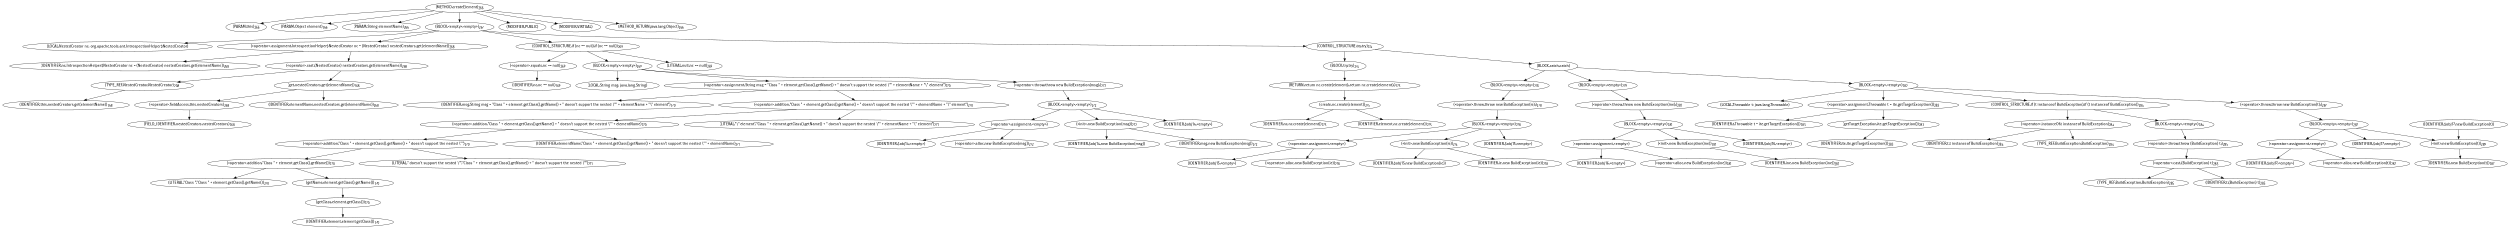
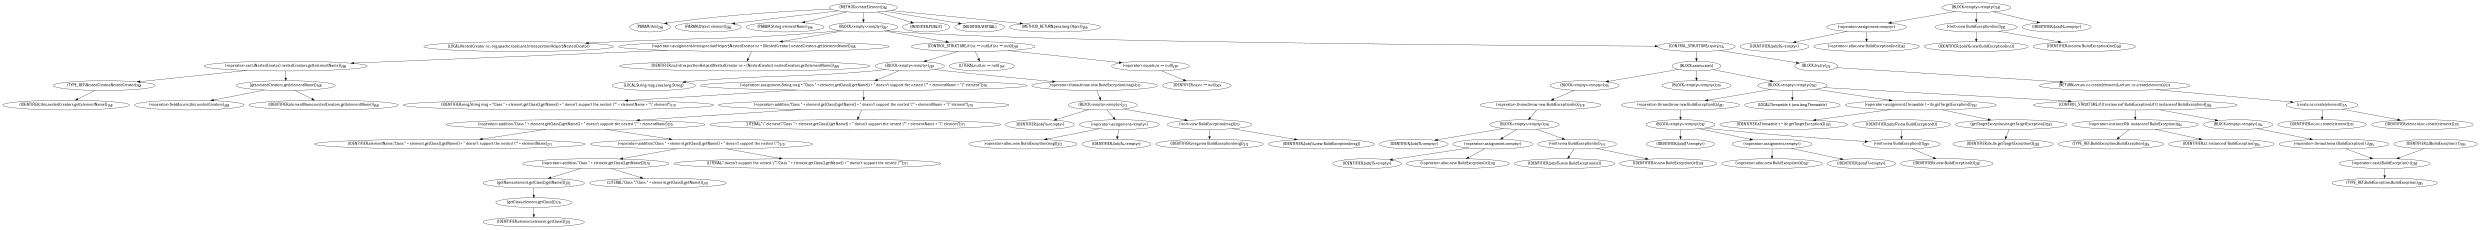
none -> (1976, 47)
(177, 85) -> (139, 85)
(1637, 105) -> none
(189, 125) -> none
(2209, 173) -> (2411, 153)
(367, 202) -> (558, 202)
